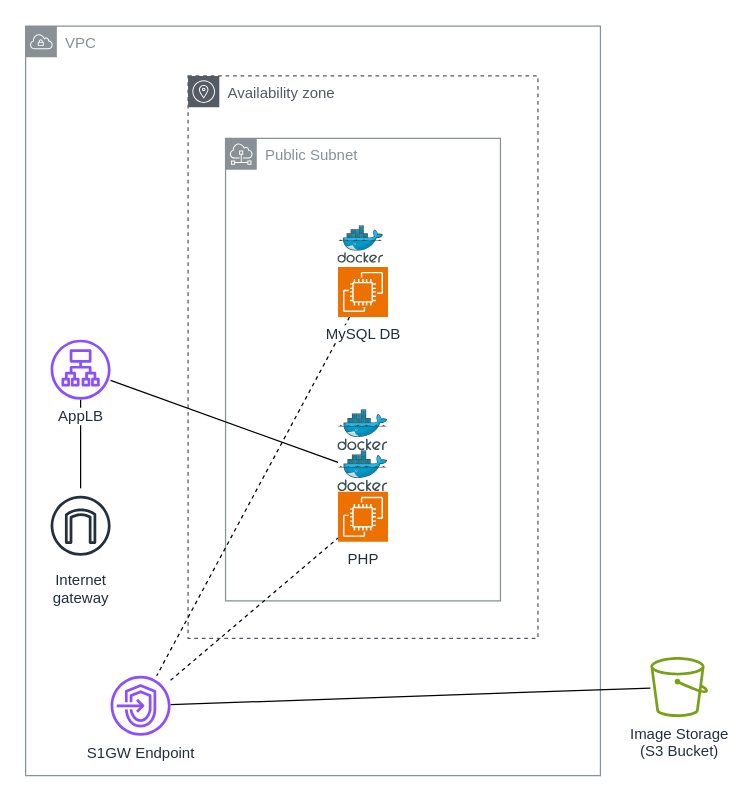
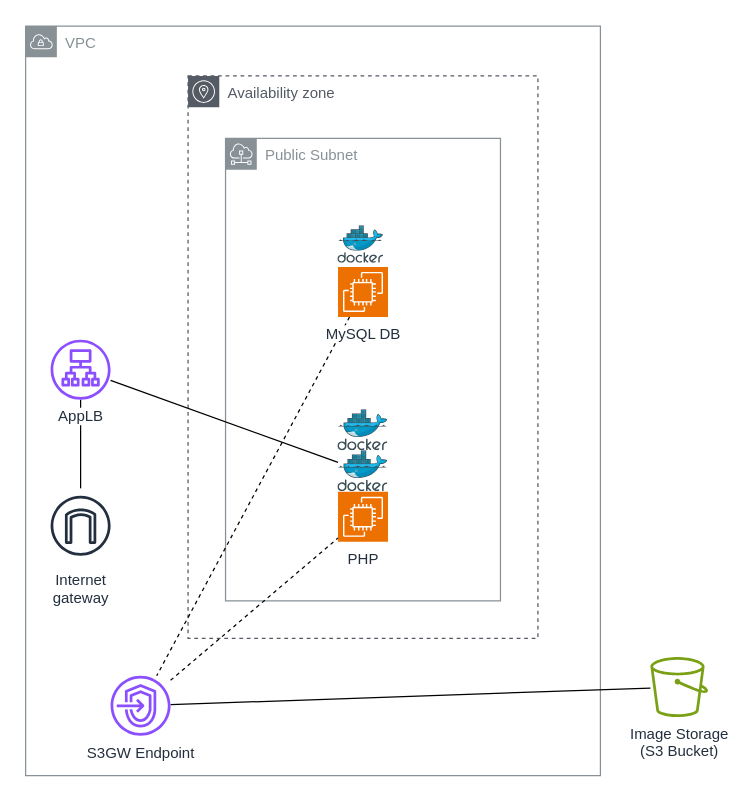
(141, 753) -> (141, 753)
